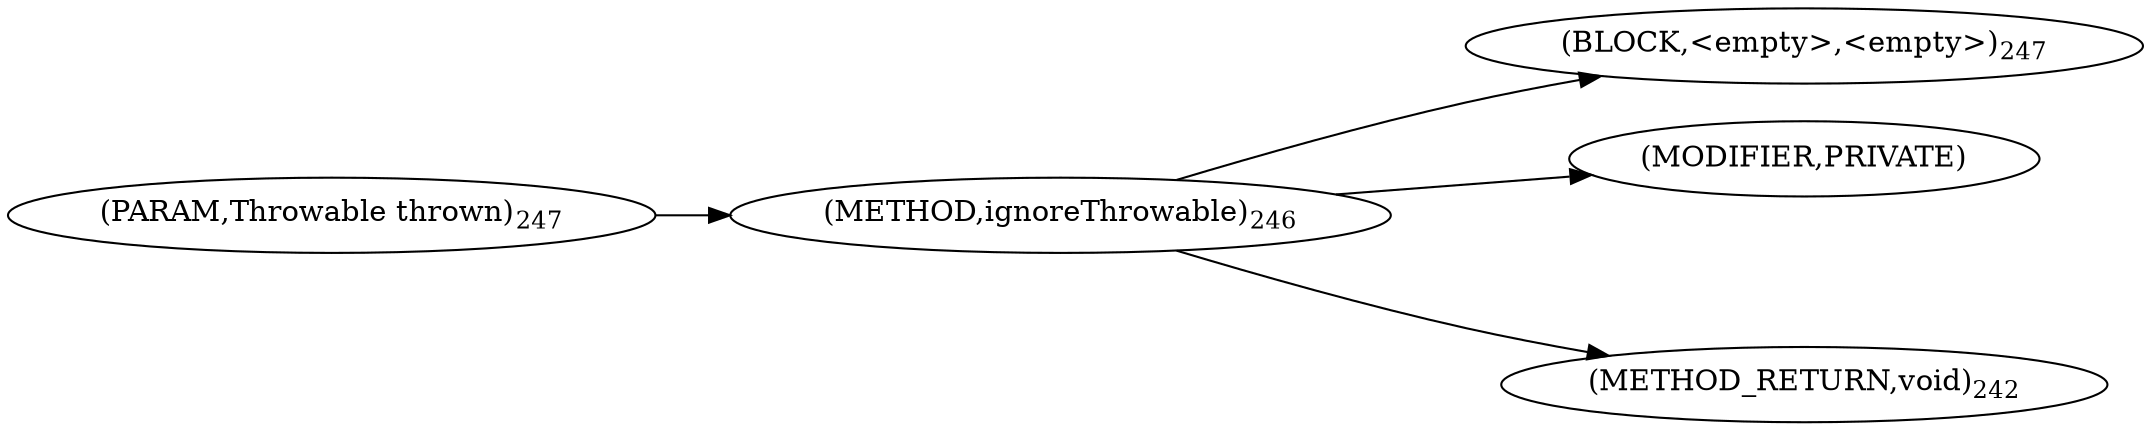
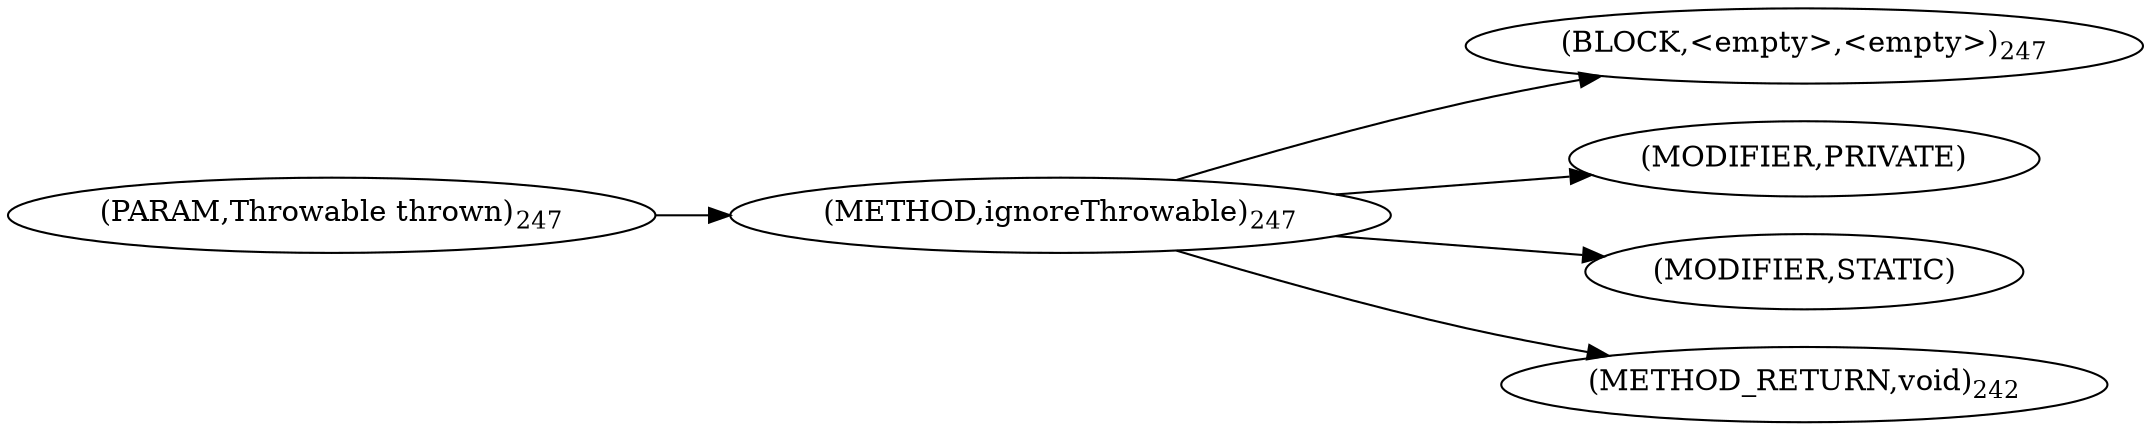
(1274, 212) -> (1274, 212)
none -> (1804, 272)
